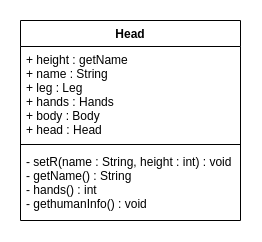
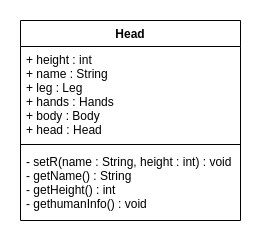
(79, 60) -> (64, 60)
(142, 162) -> (142, 162)
